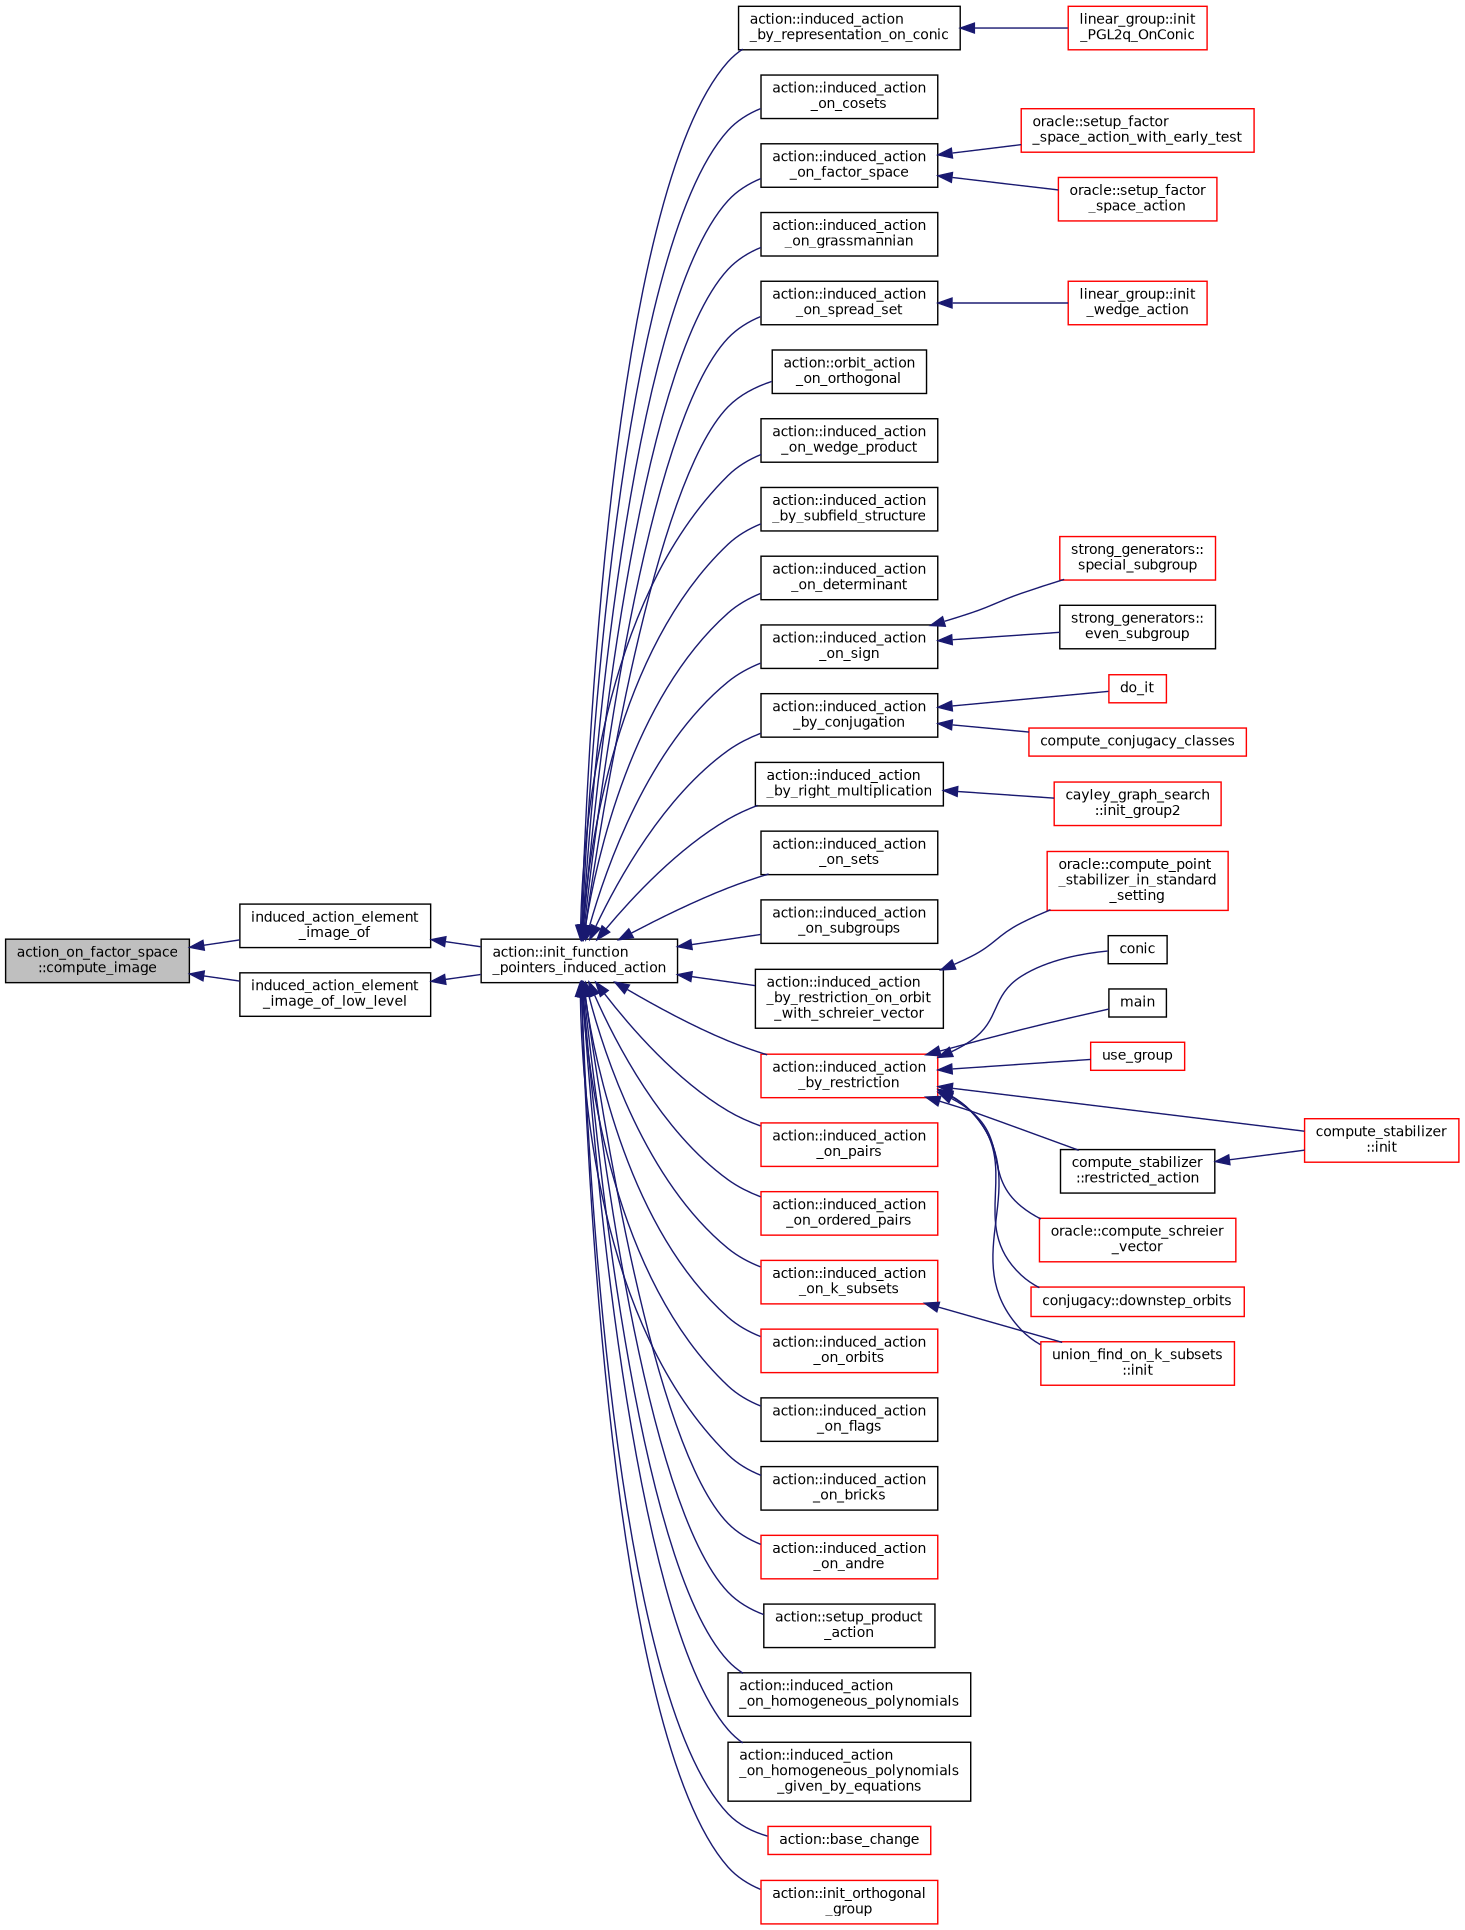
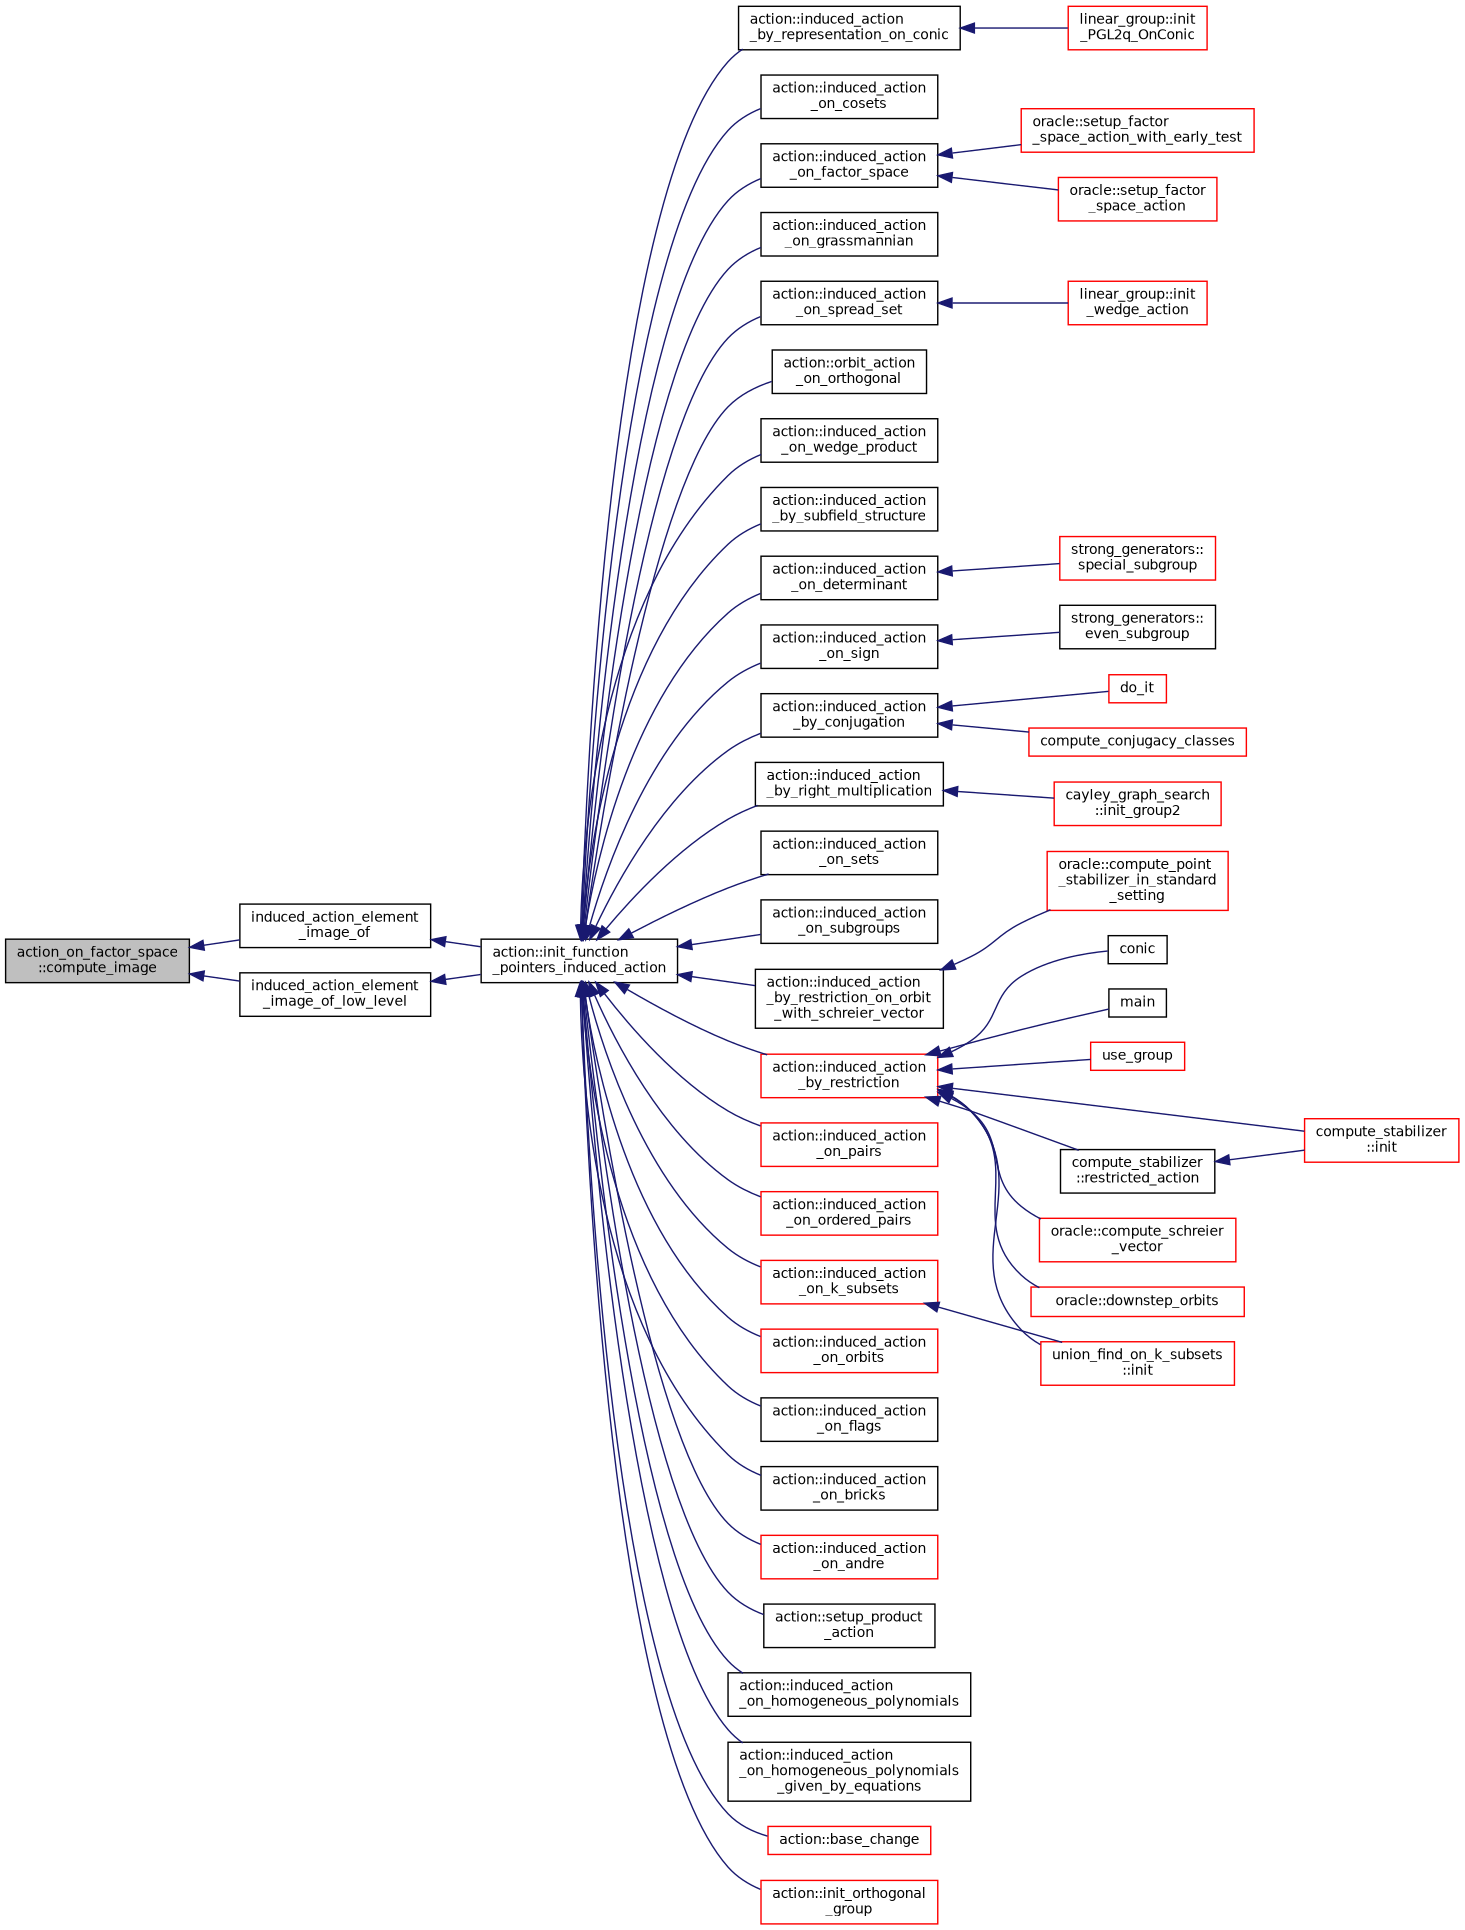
(1004, 600) -> (1006, 567)
(1138, 1302) -> (1138, 1302)
